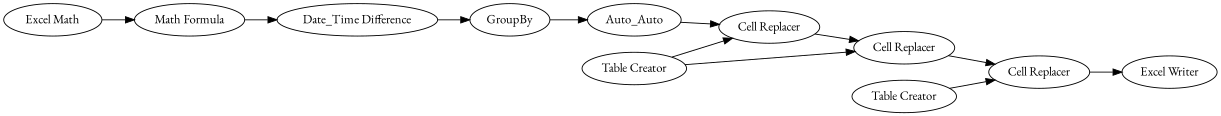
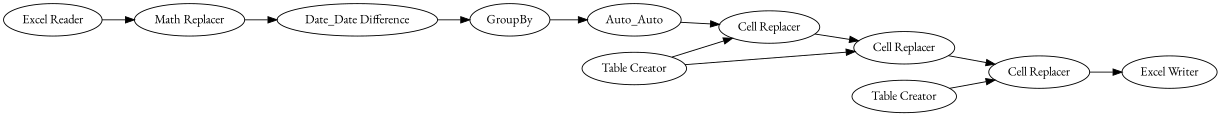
(53, 20) -> (53, 20)
(190, 20) -> (190, 20)
(357, 20) -> (357, 20)
